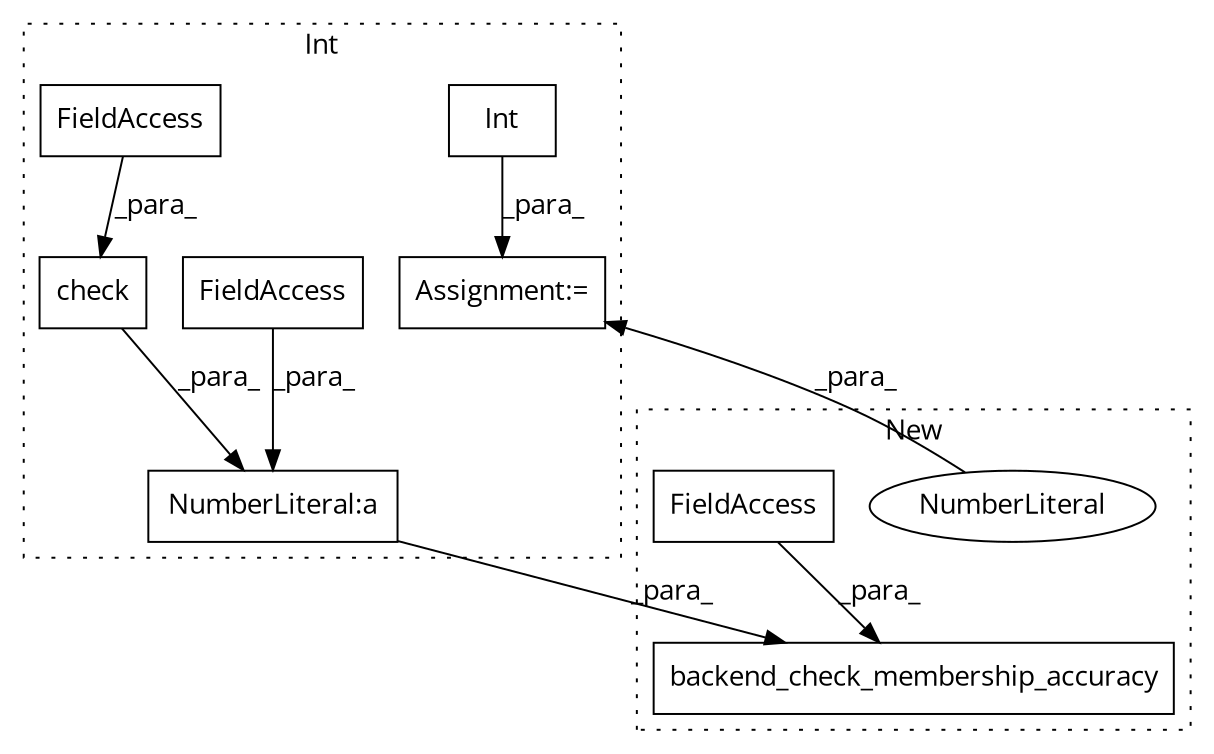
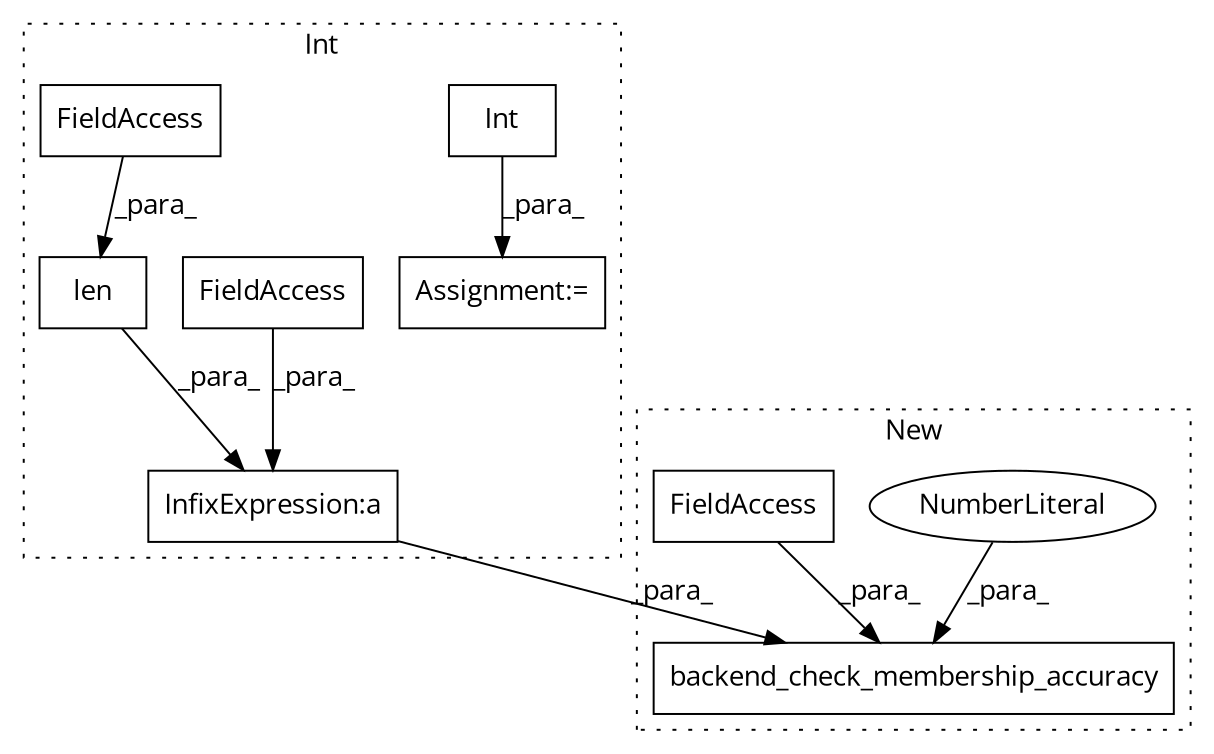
(93, 293) -> (93, 293)
(801, 388) -> (968, 584)
(273, 506) -> (273, 506)
